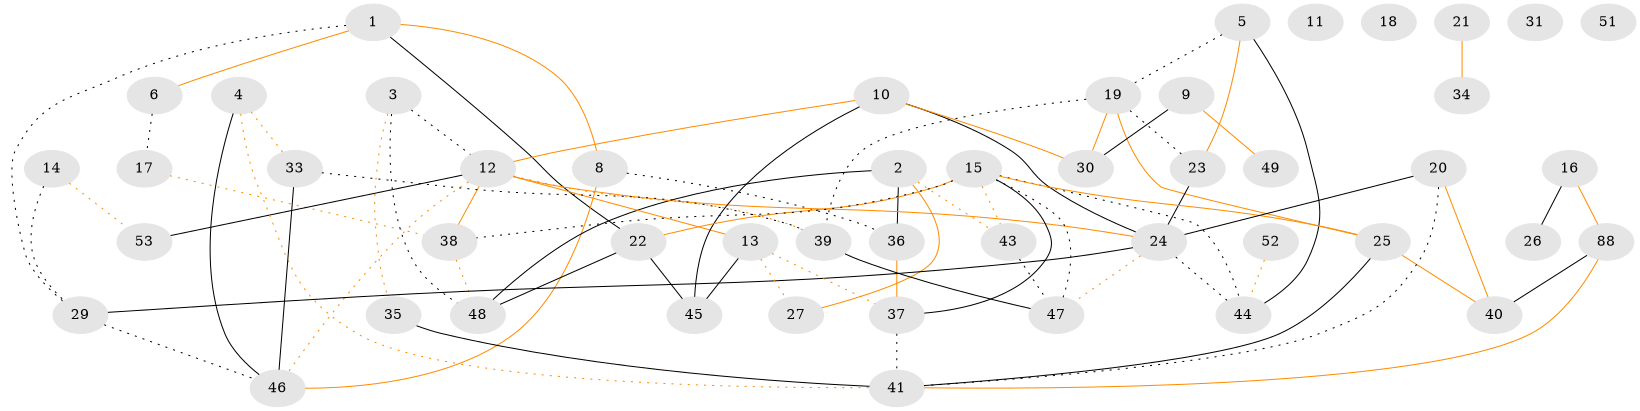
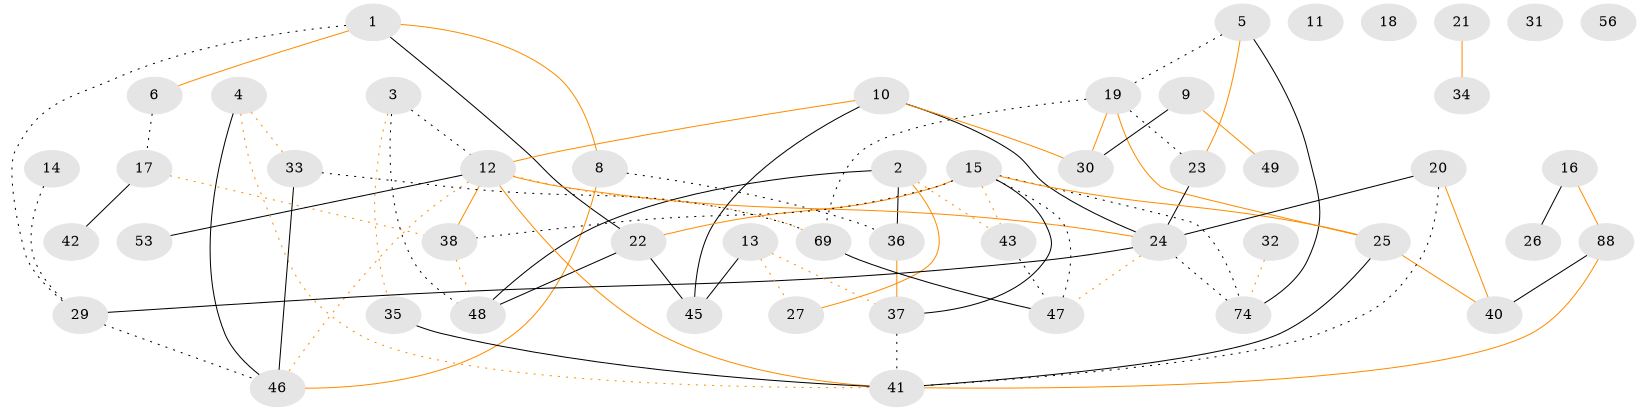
(1608, 22) -> (1608, 22)
(98, 205) -> none
(619, 205) -> (659, 334)
none -> (71, 242)
(824, 242) -> (824, 242)
(1271, 242) -> (1271, 242)
(1243, 315) -> (1243, 315)
